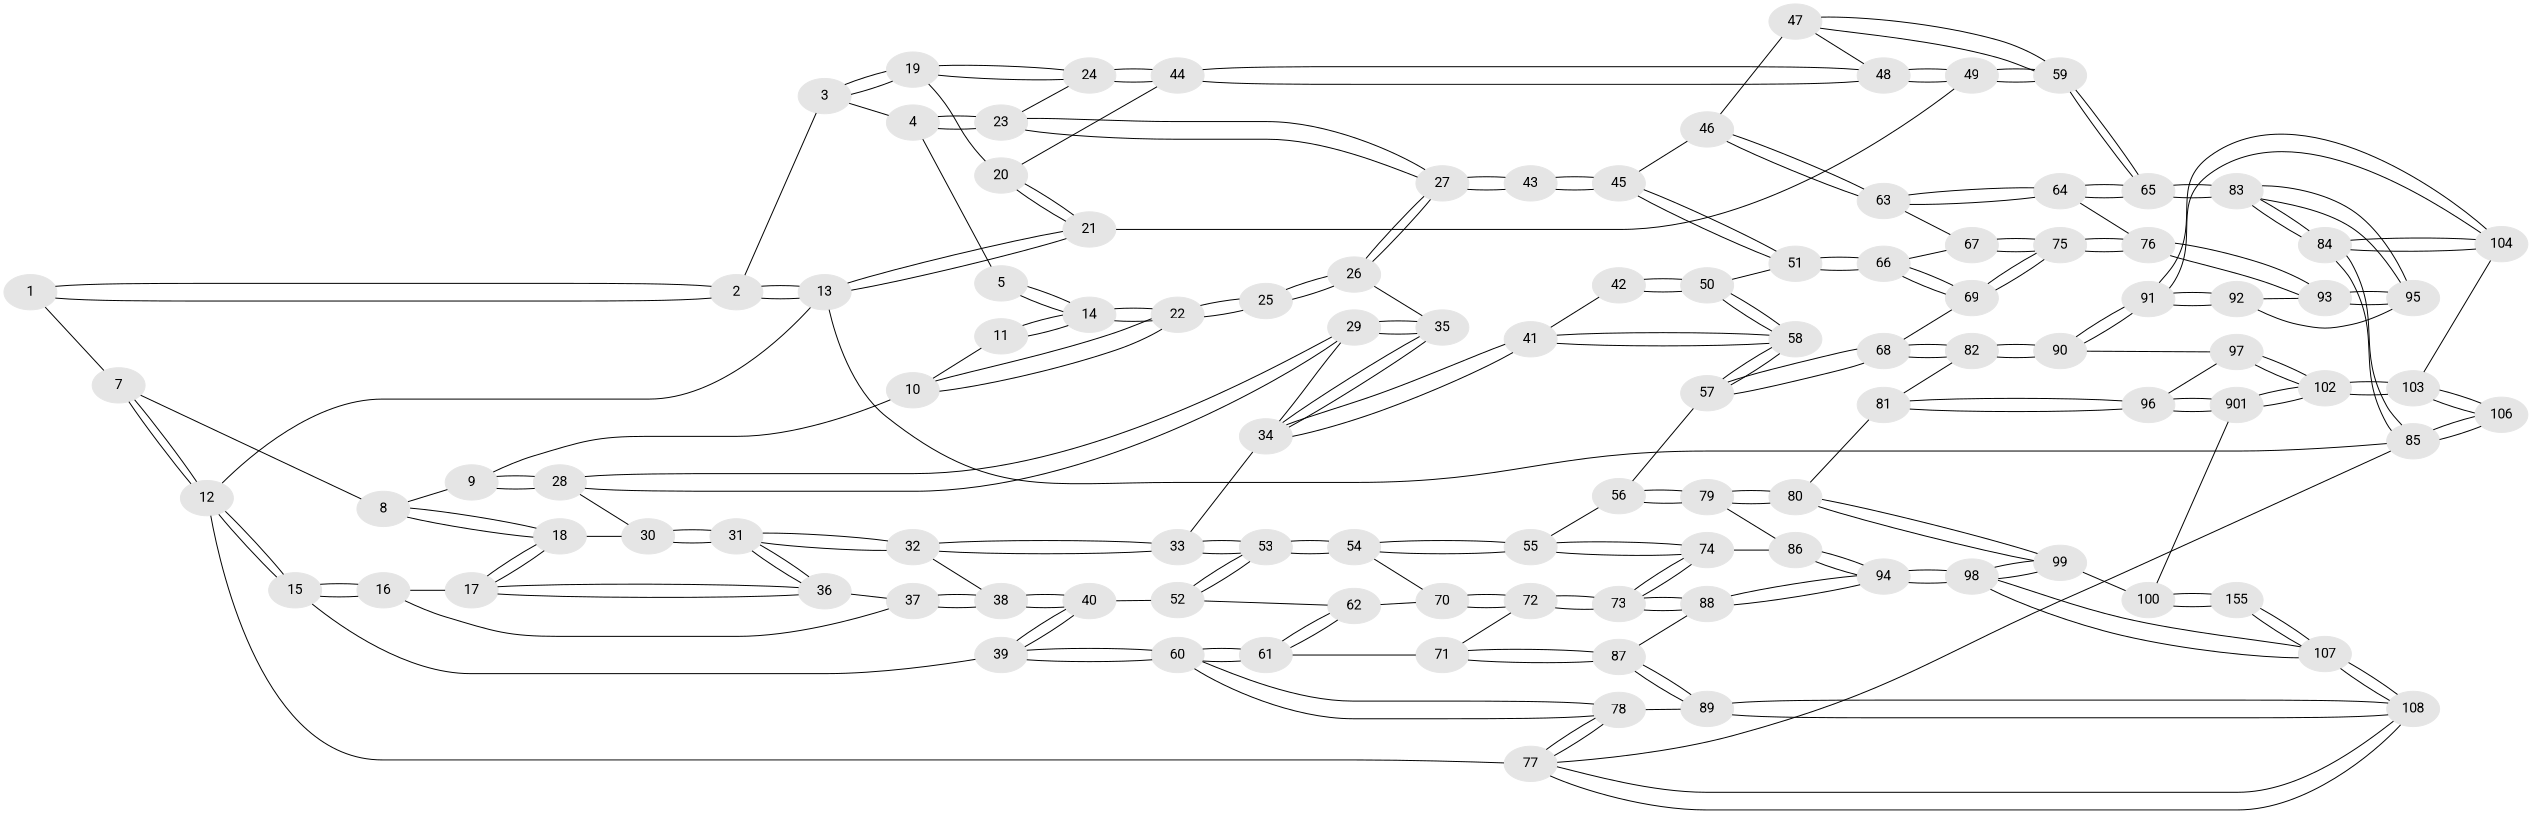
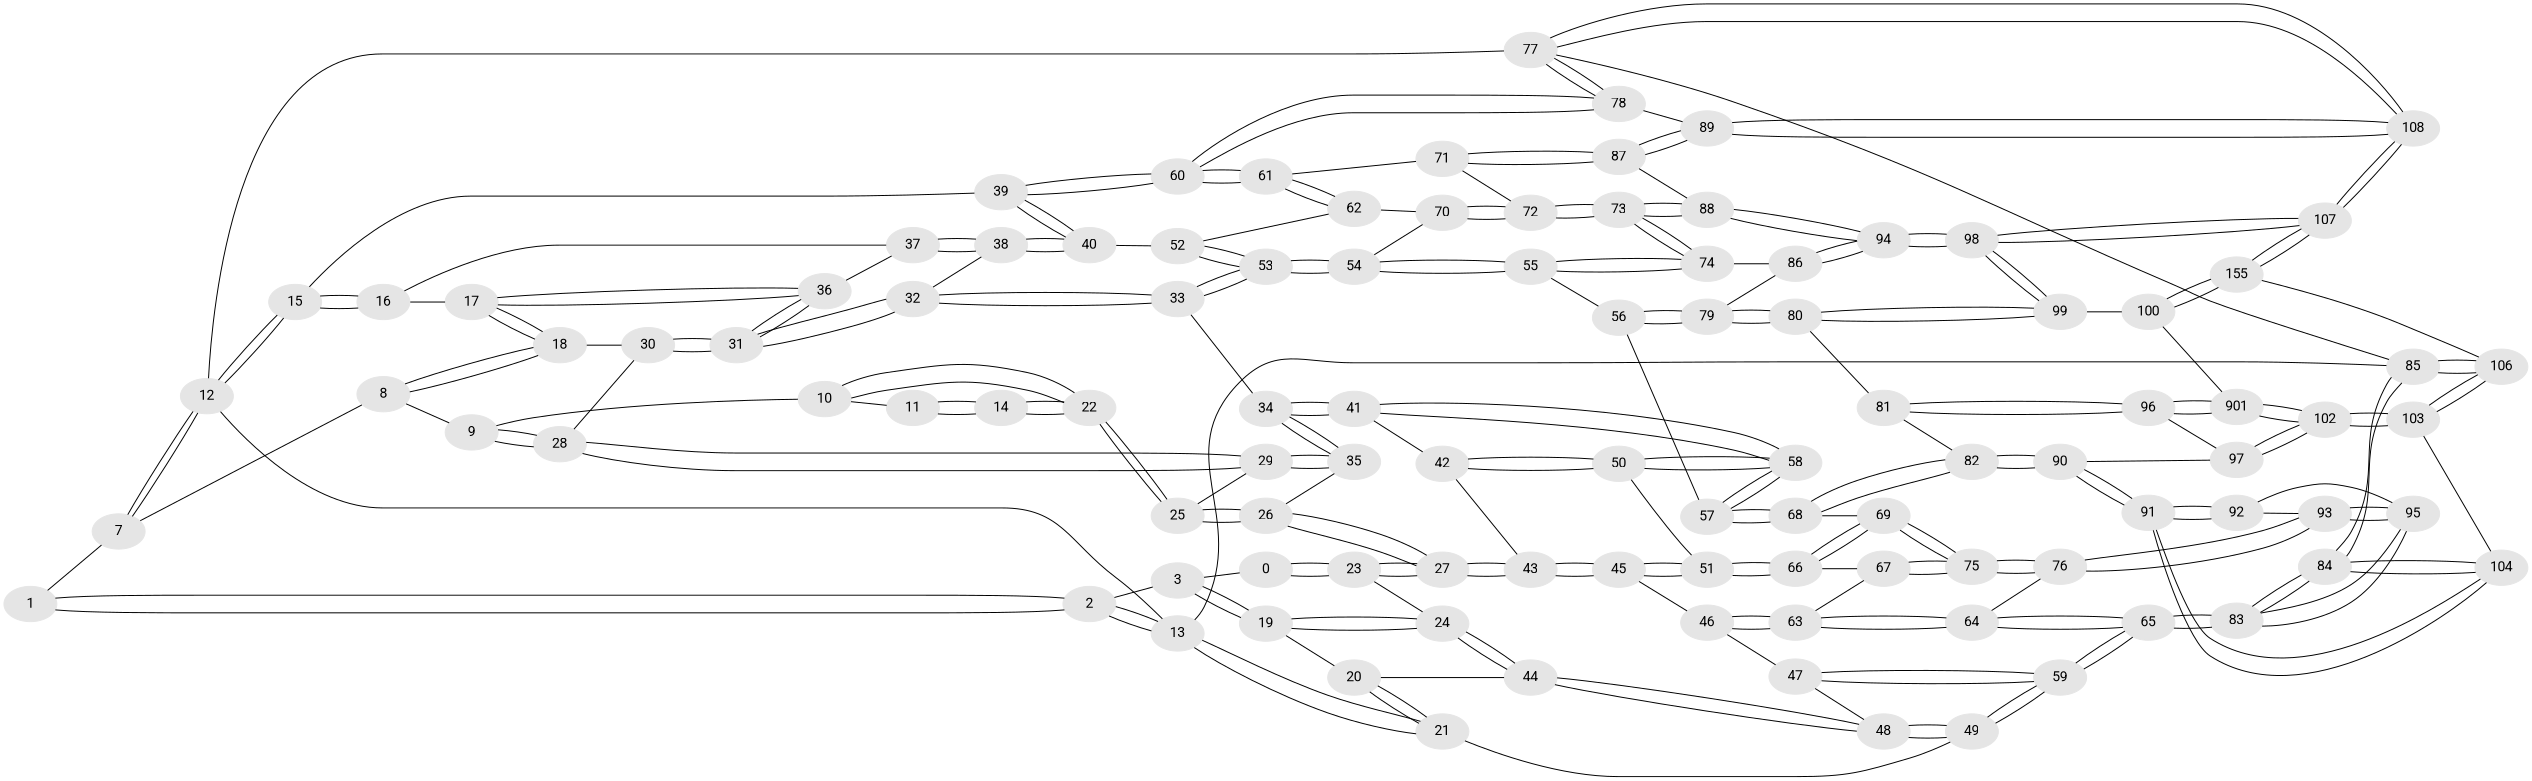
(913, 123) -> (1266, 570)
(1001, 283) -> none
none -> (2372, 313)
(1310, 382) -> (1222, 489)
none -> (1487, 517)
